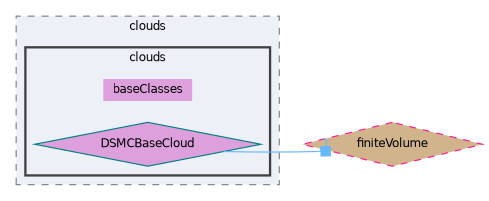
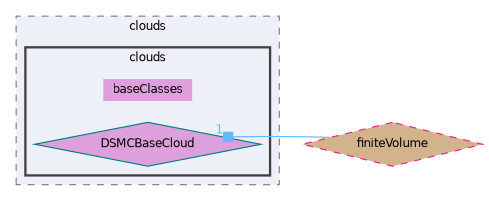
(262, 152) -> (288, 137)
